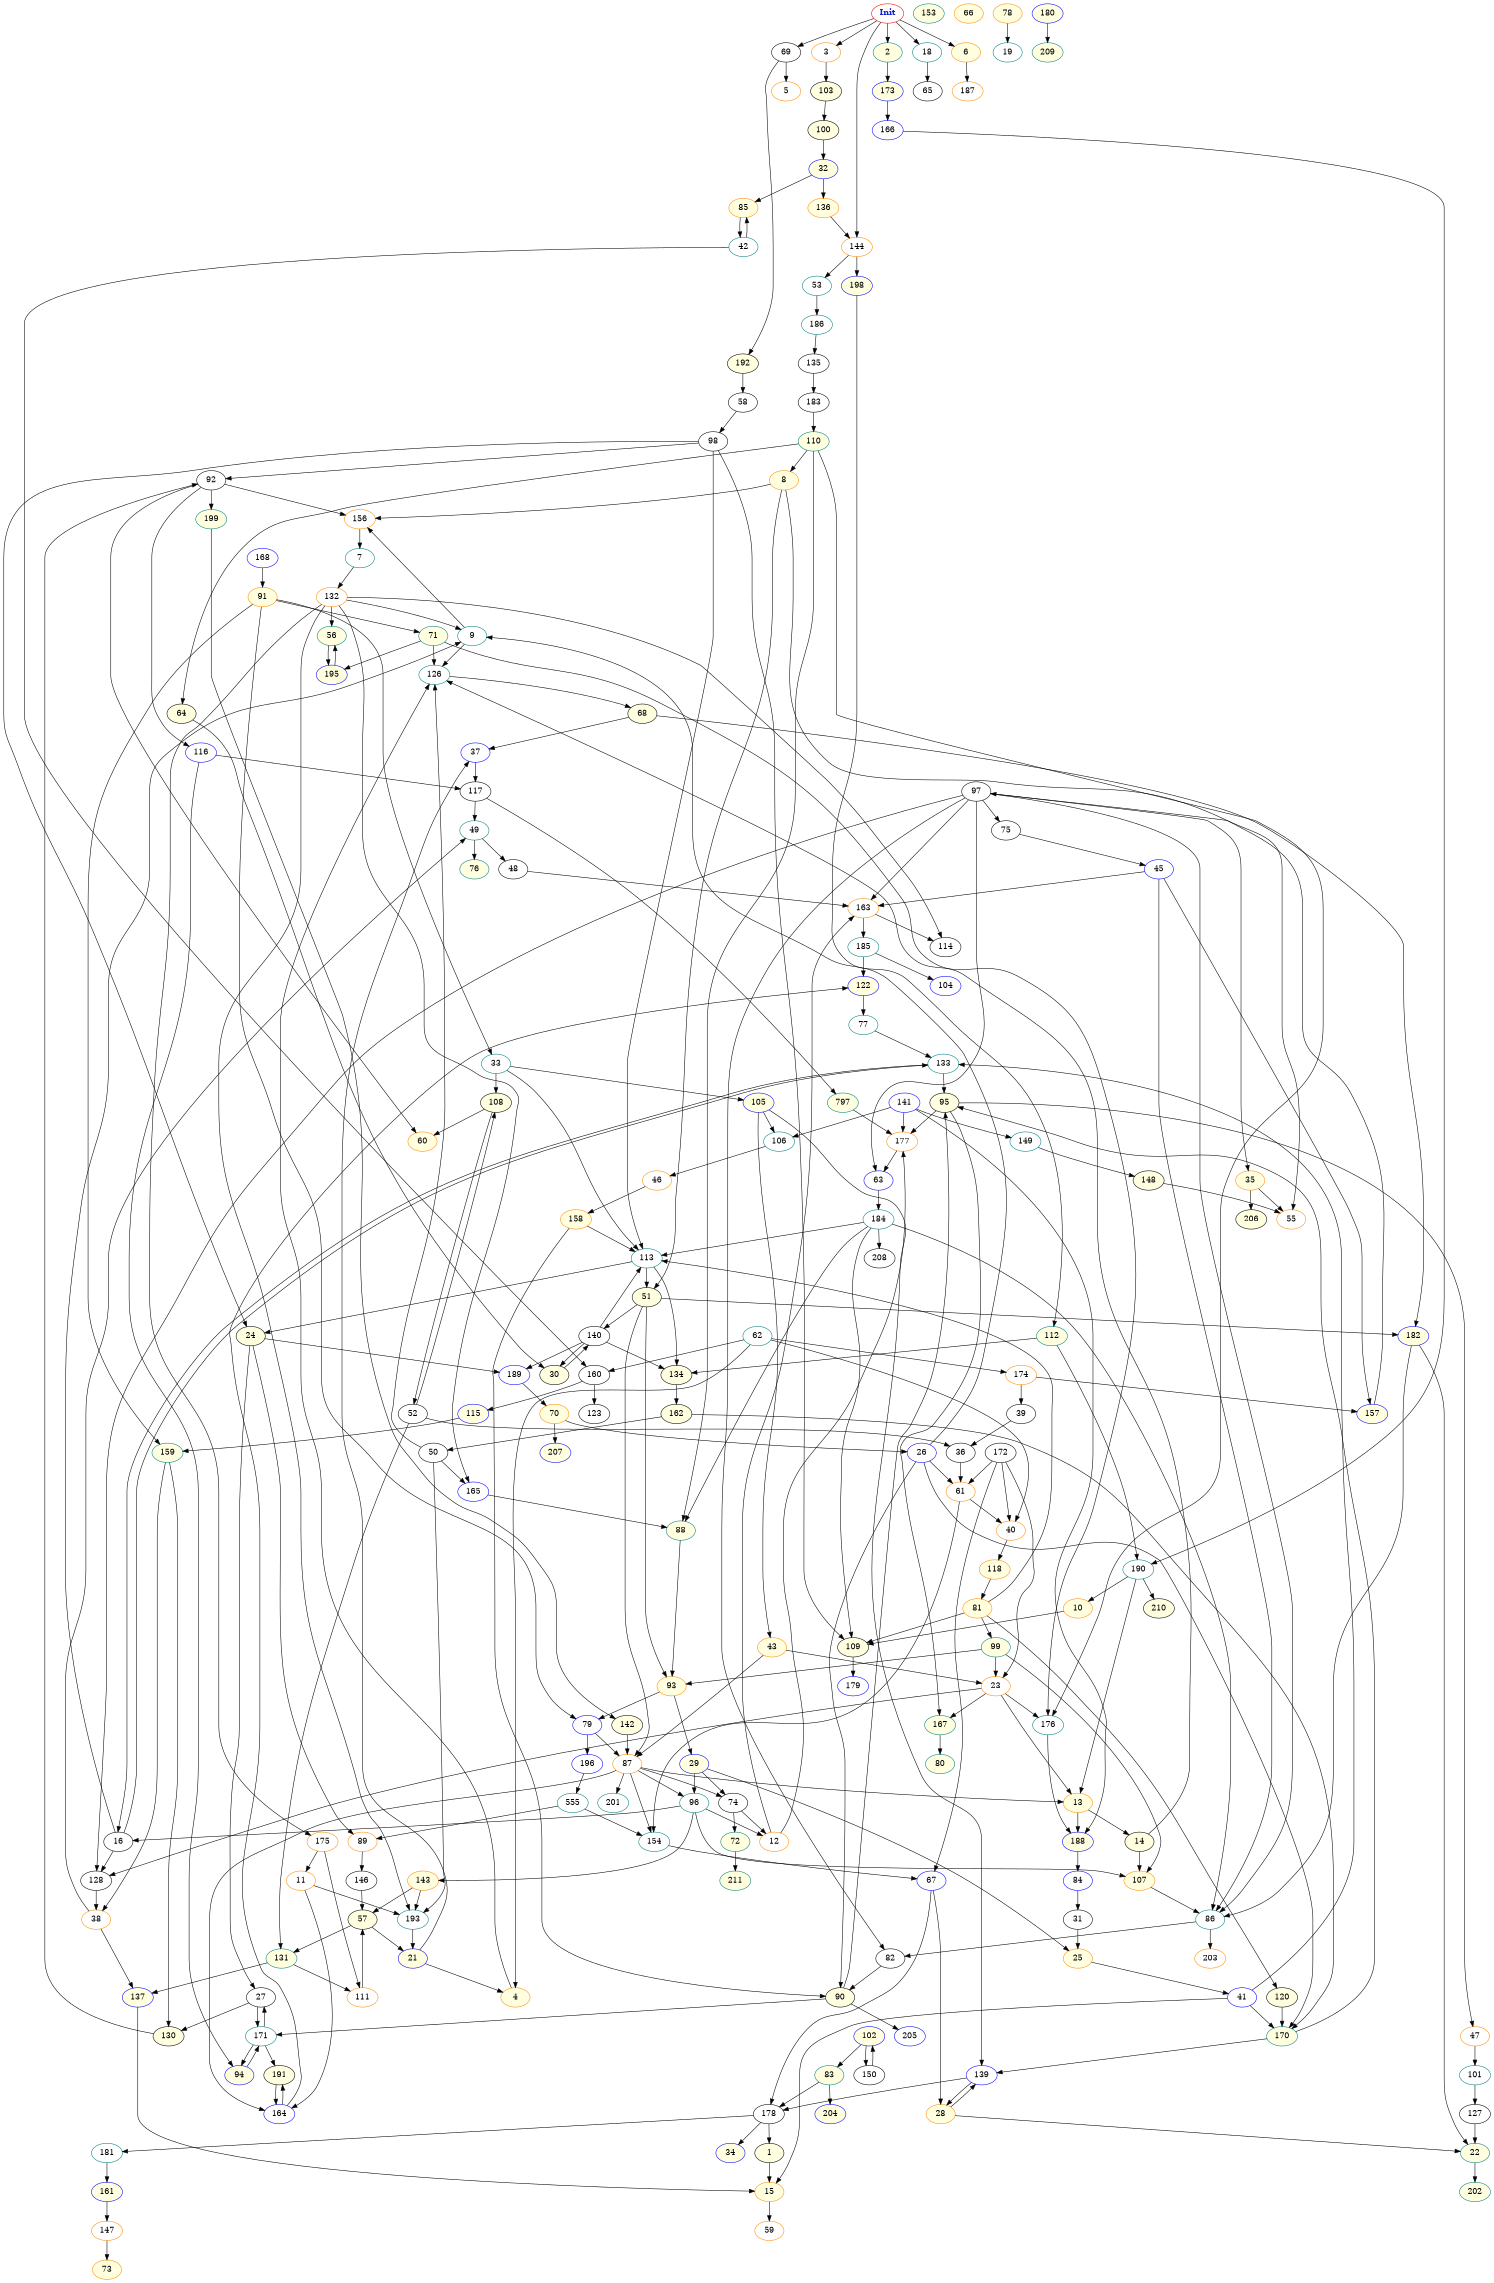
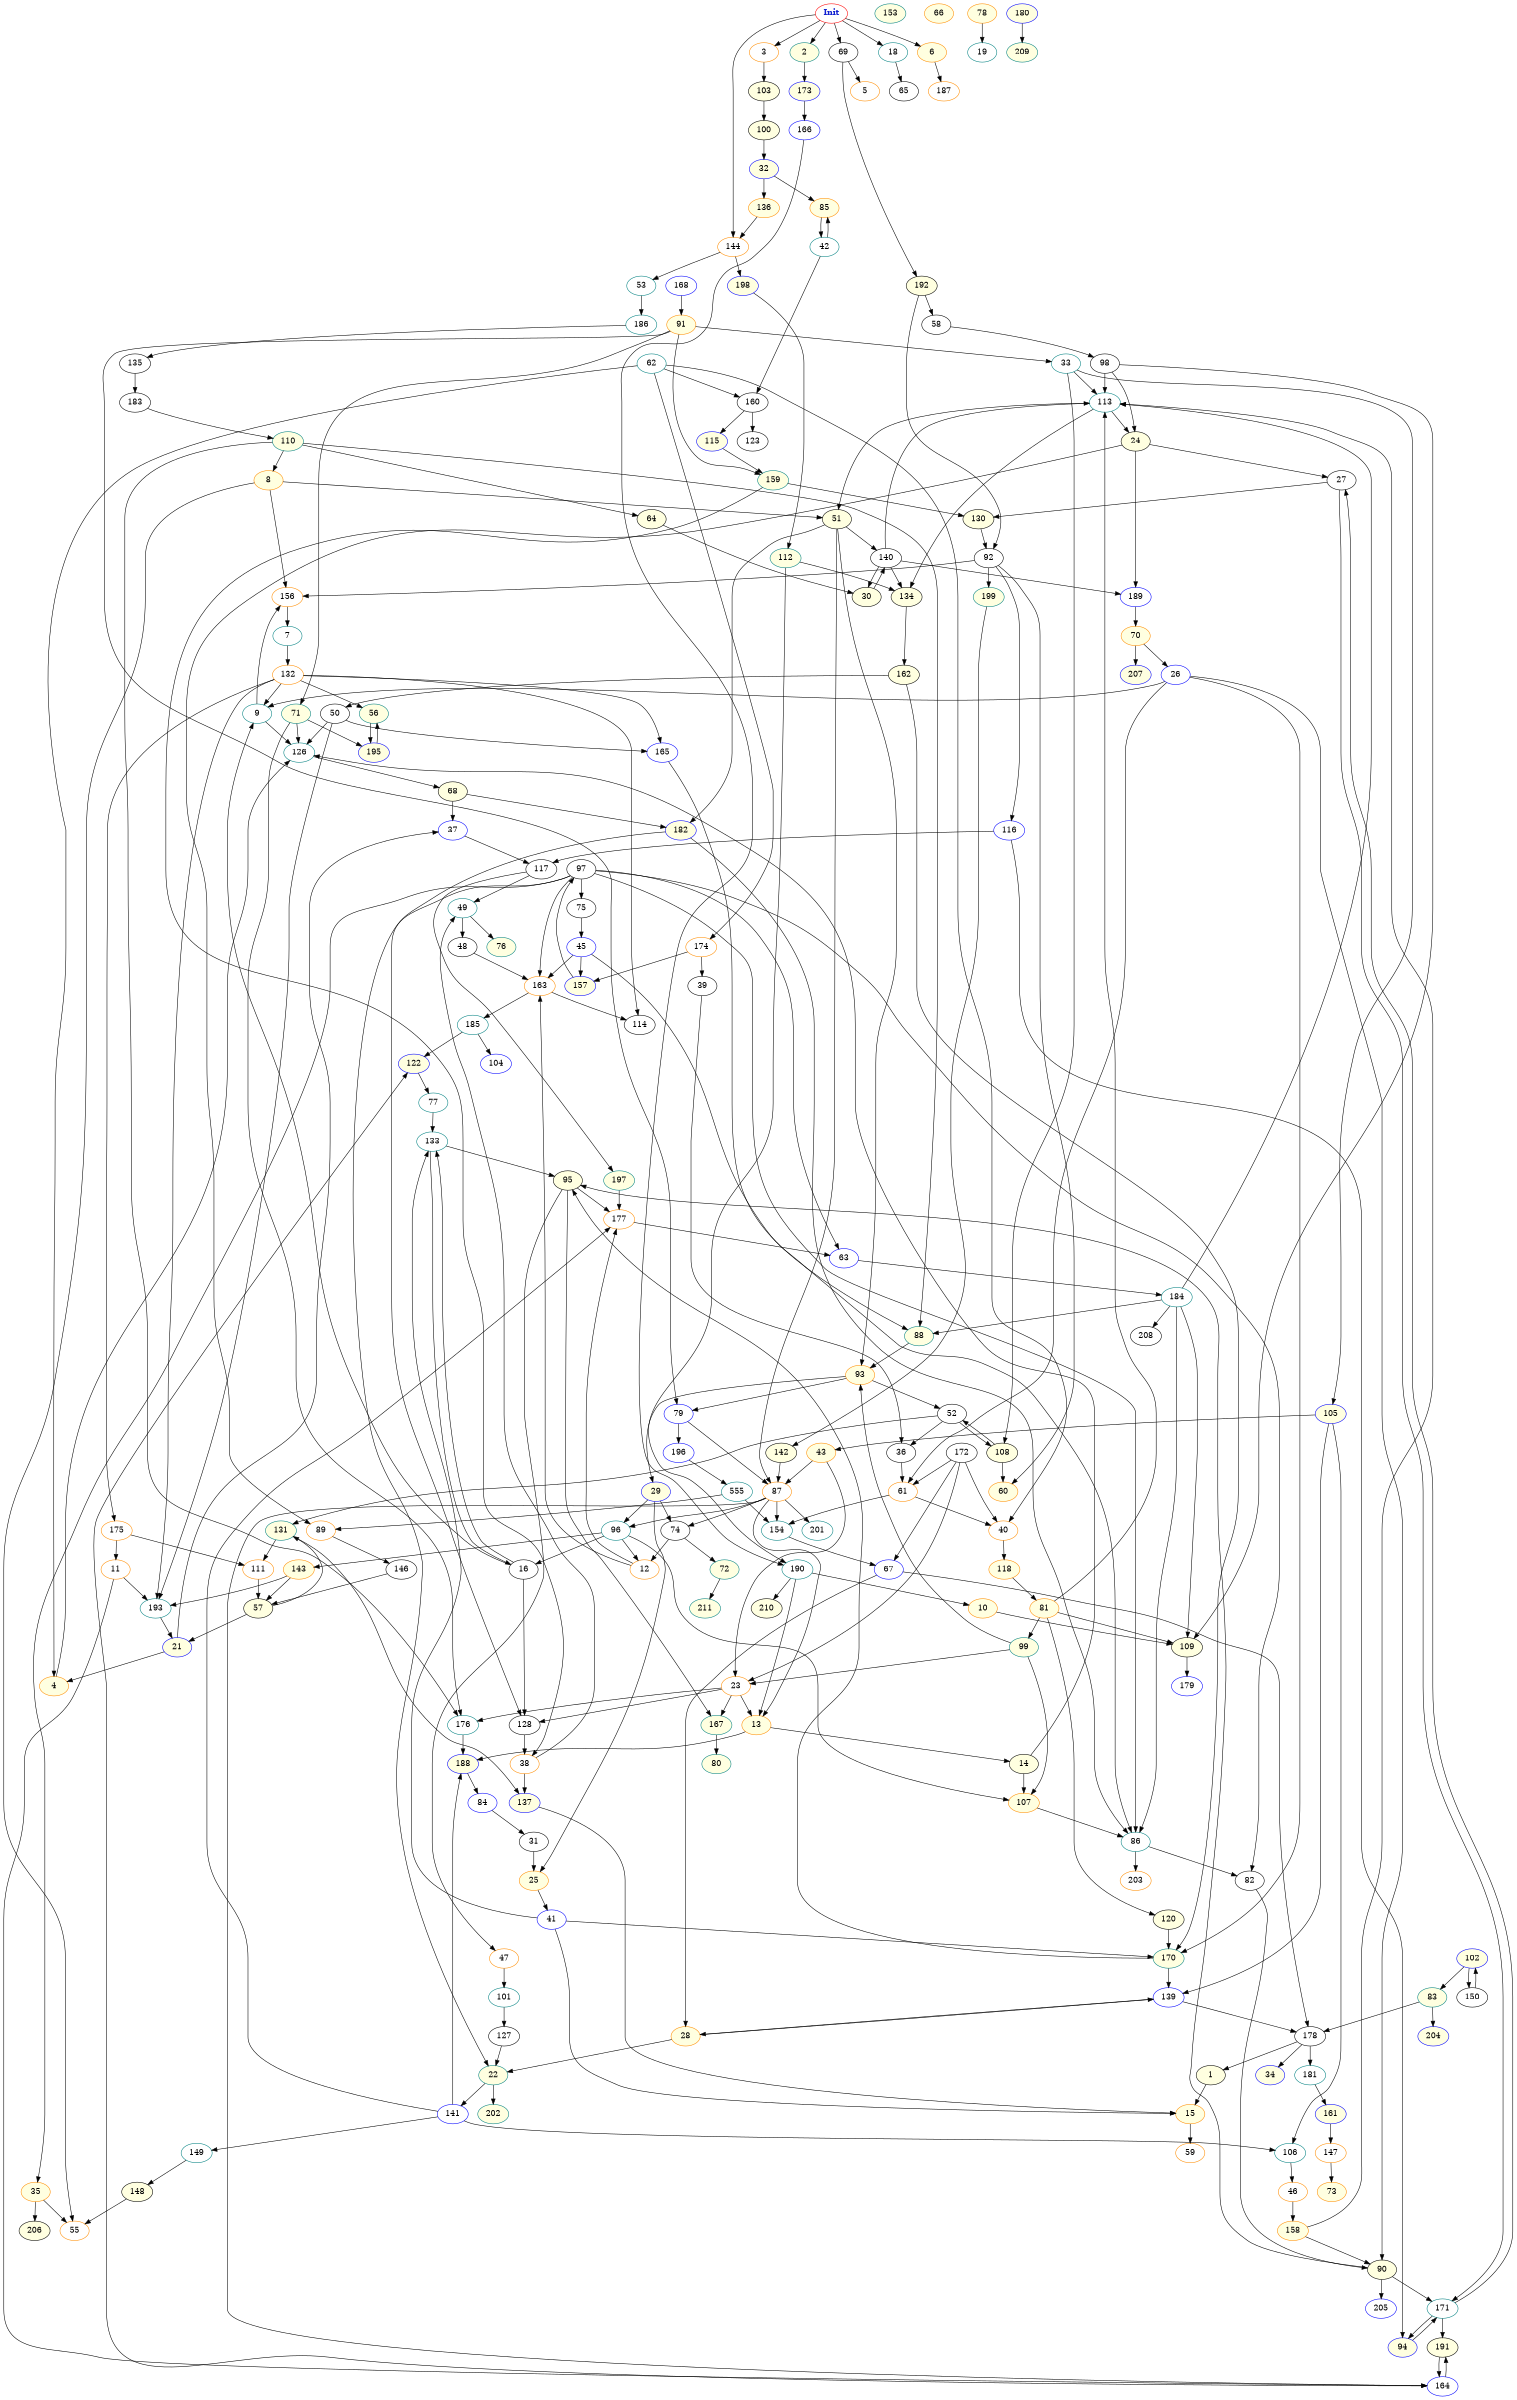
(465, 461) -> (914, 431)
(843, 1103) -> (619, 1181)
none -> (904, 1393)
none -> (475, 2093)
